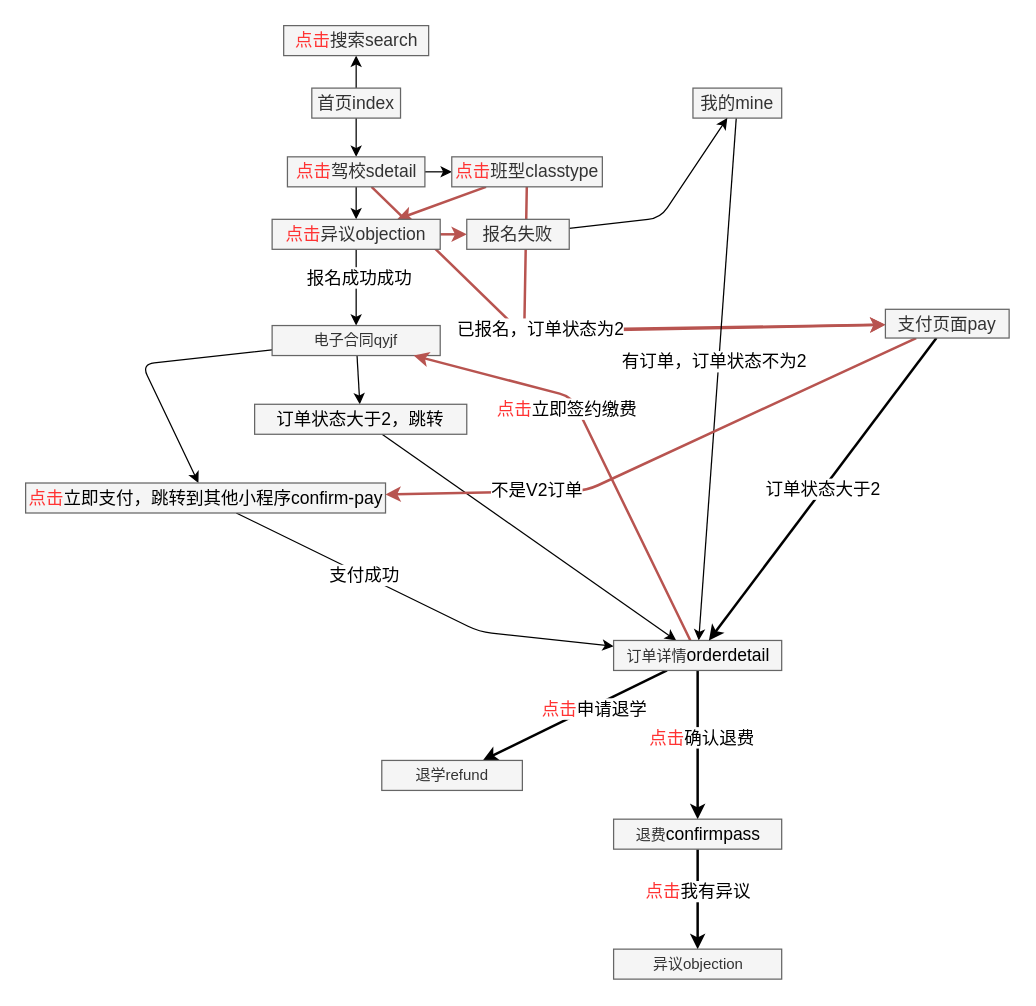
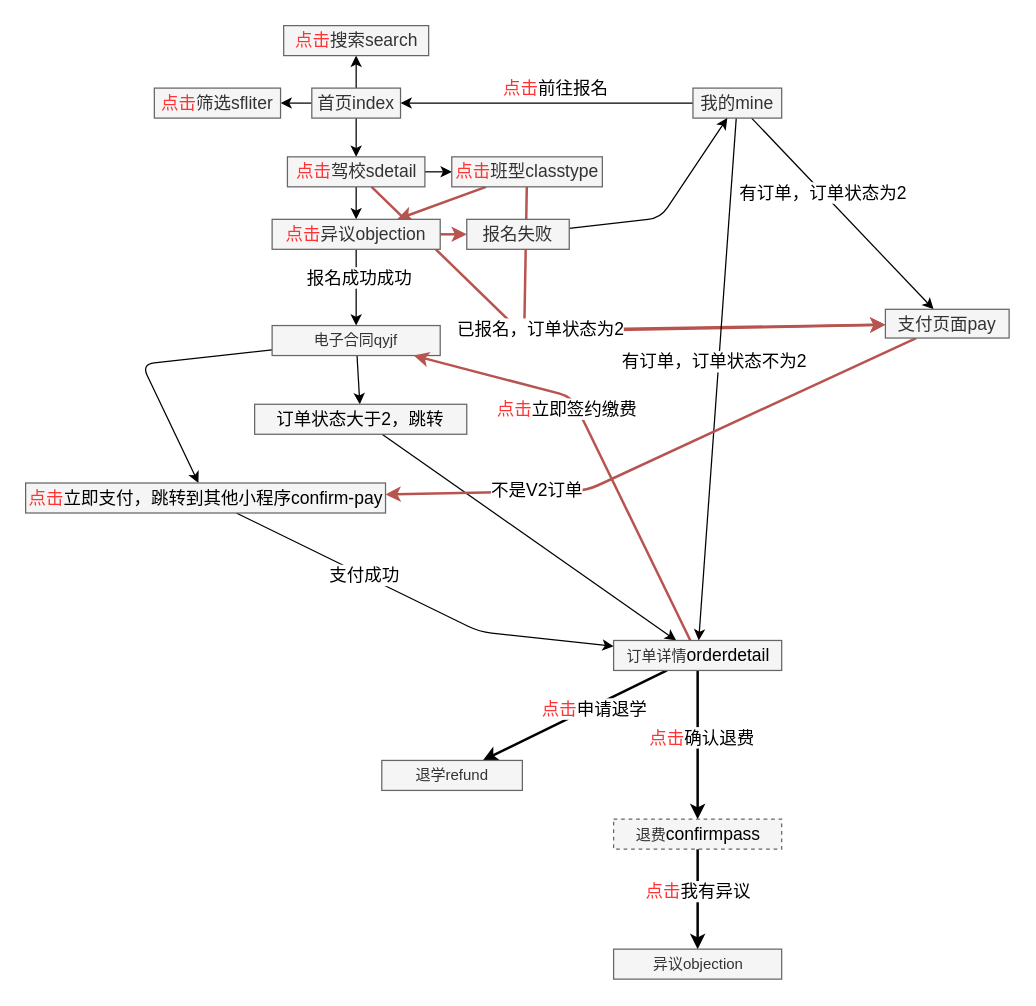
none -> (218, 103)
none -> (301, 103)
none -> (551, 103)
none -> (840, 211)
(826, 485) -> none
(698, 834) -> (698, 834)
